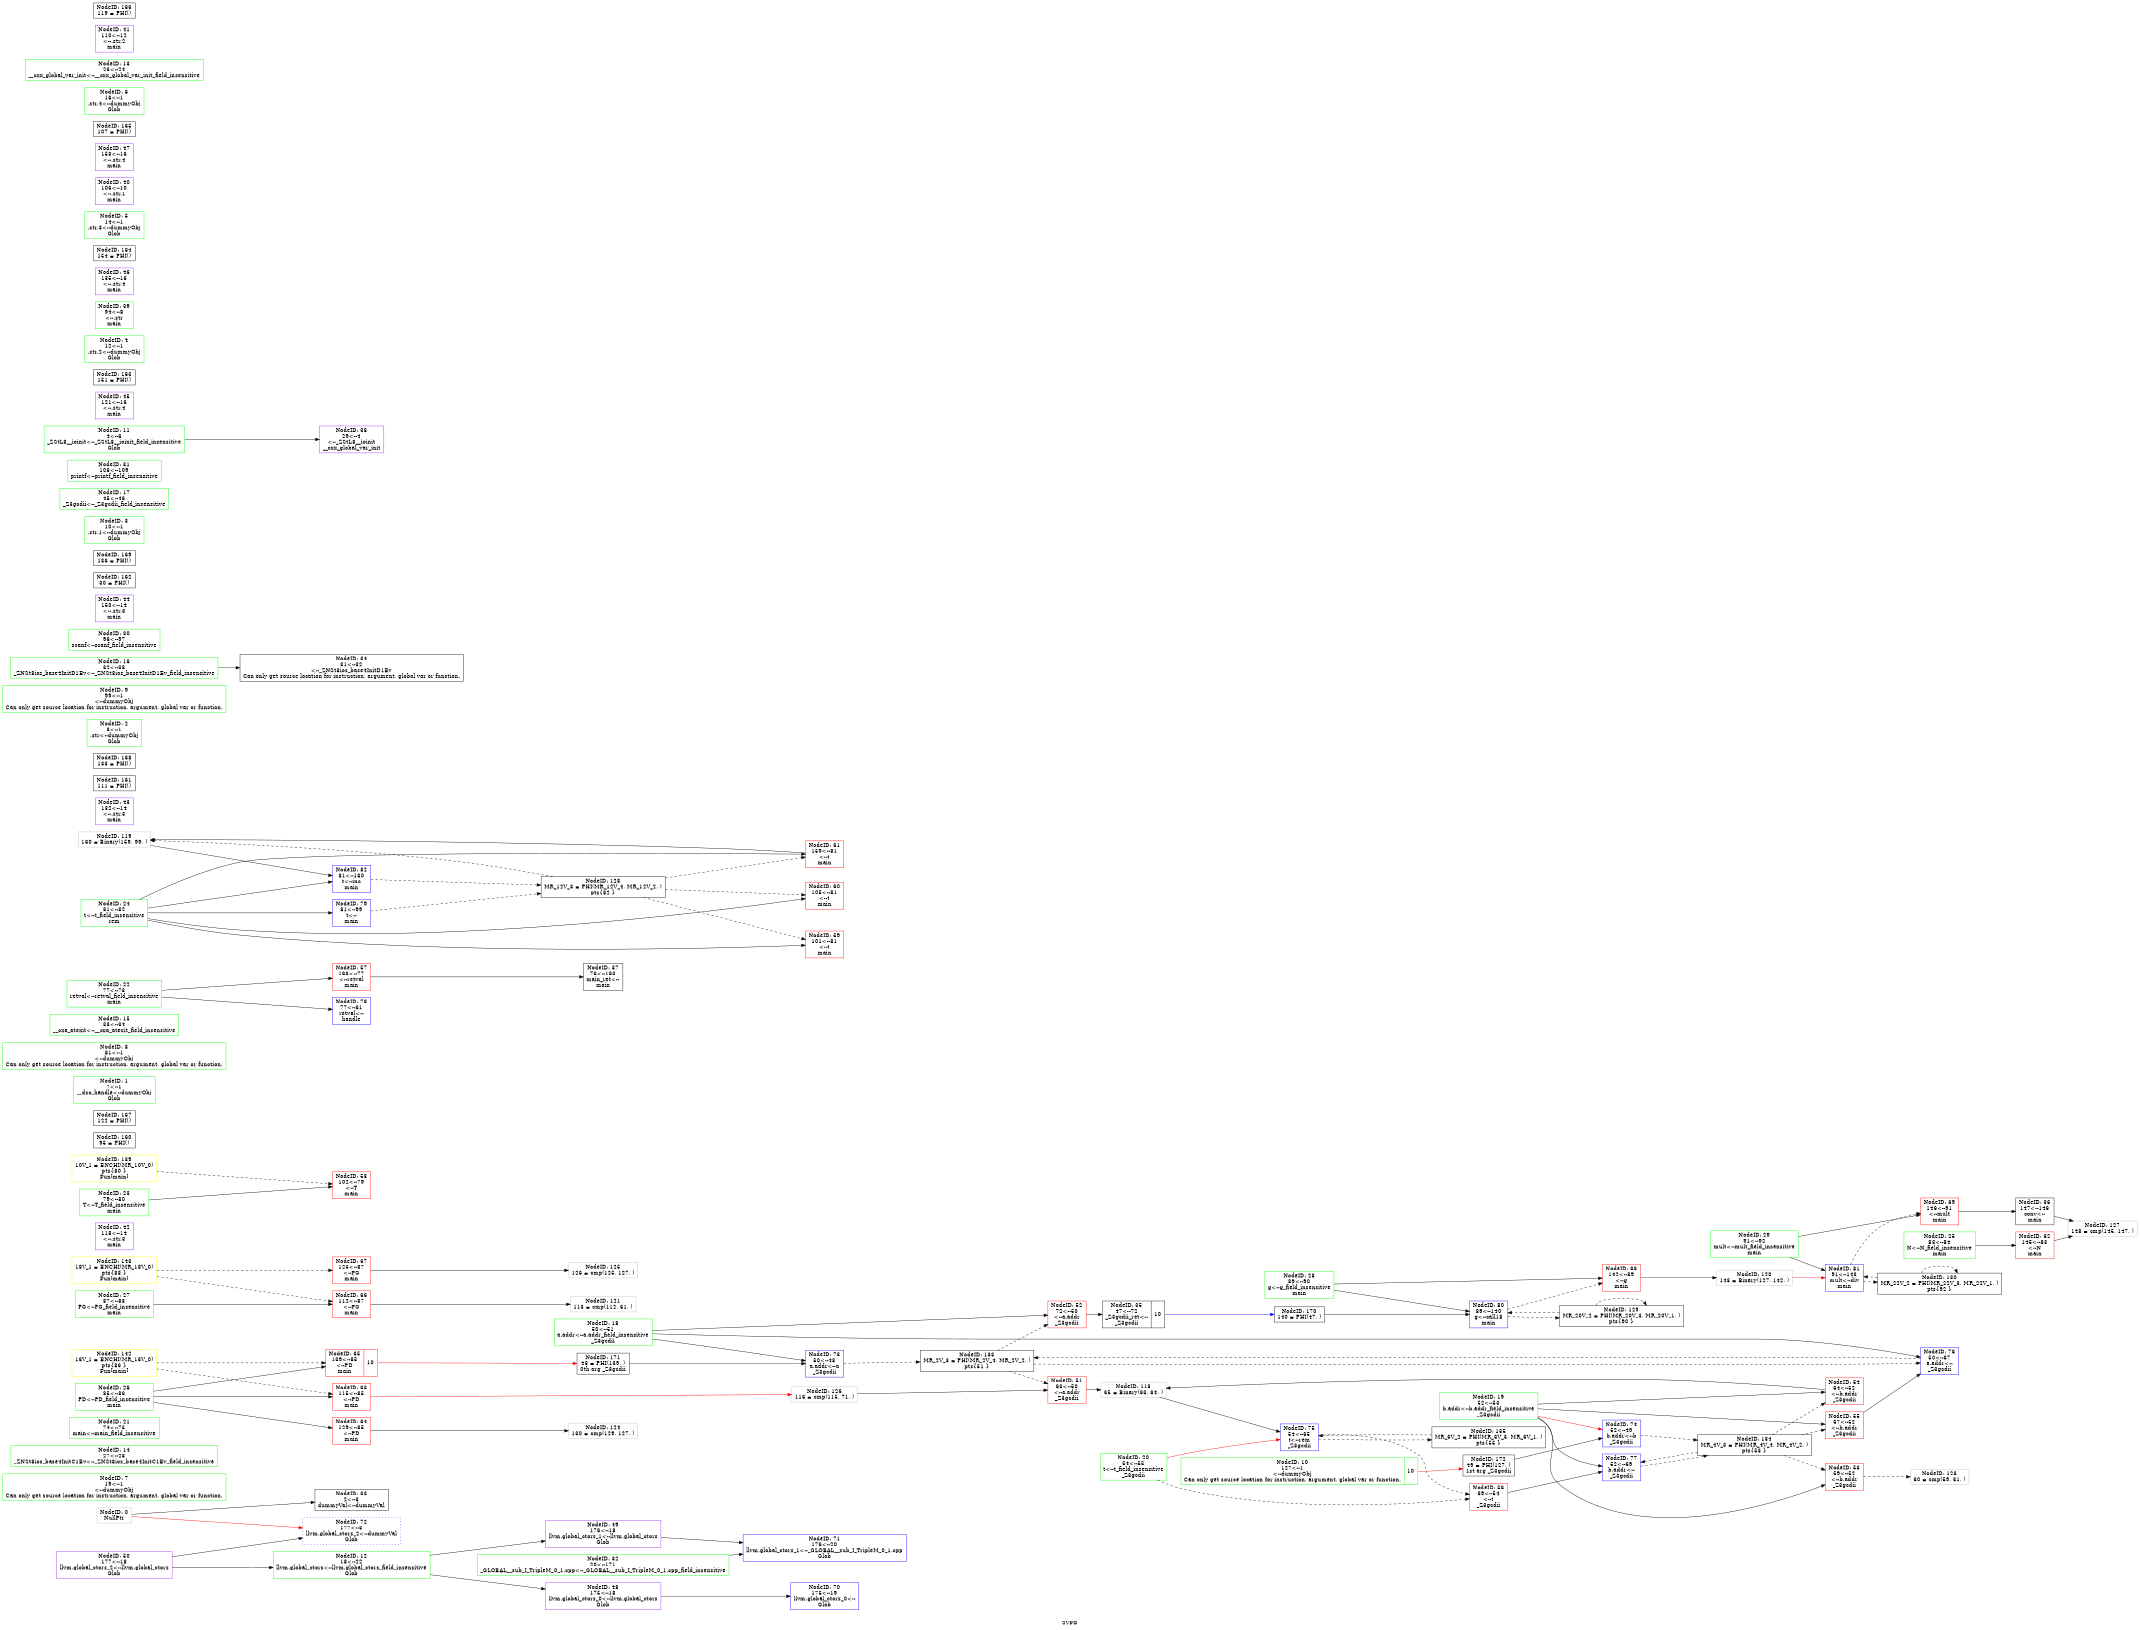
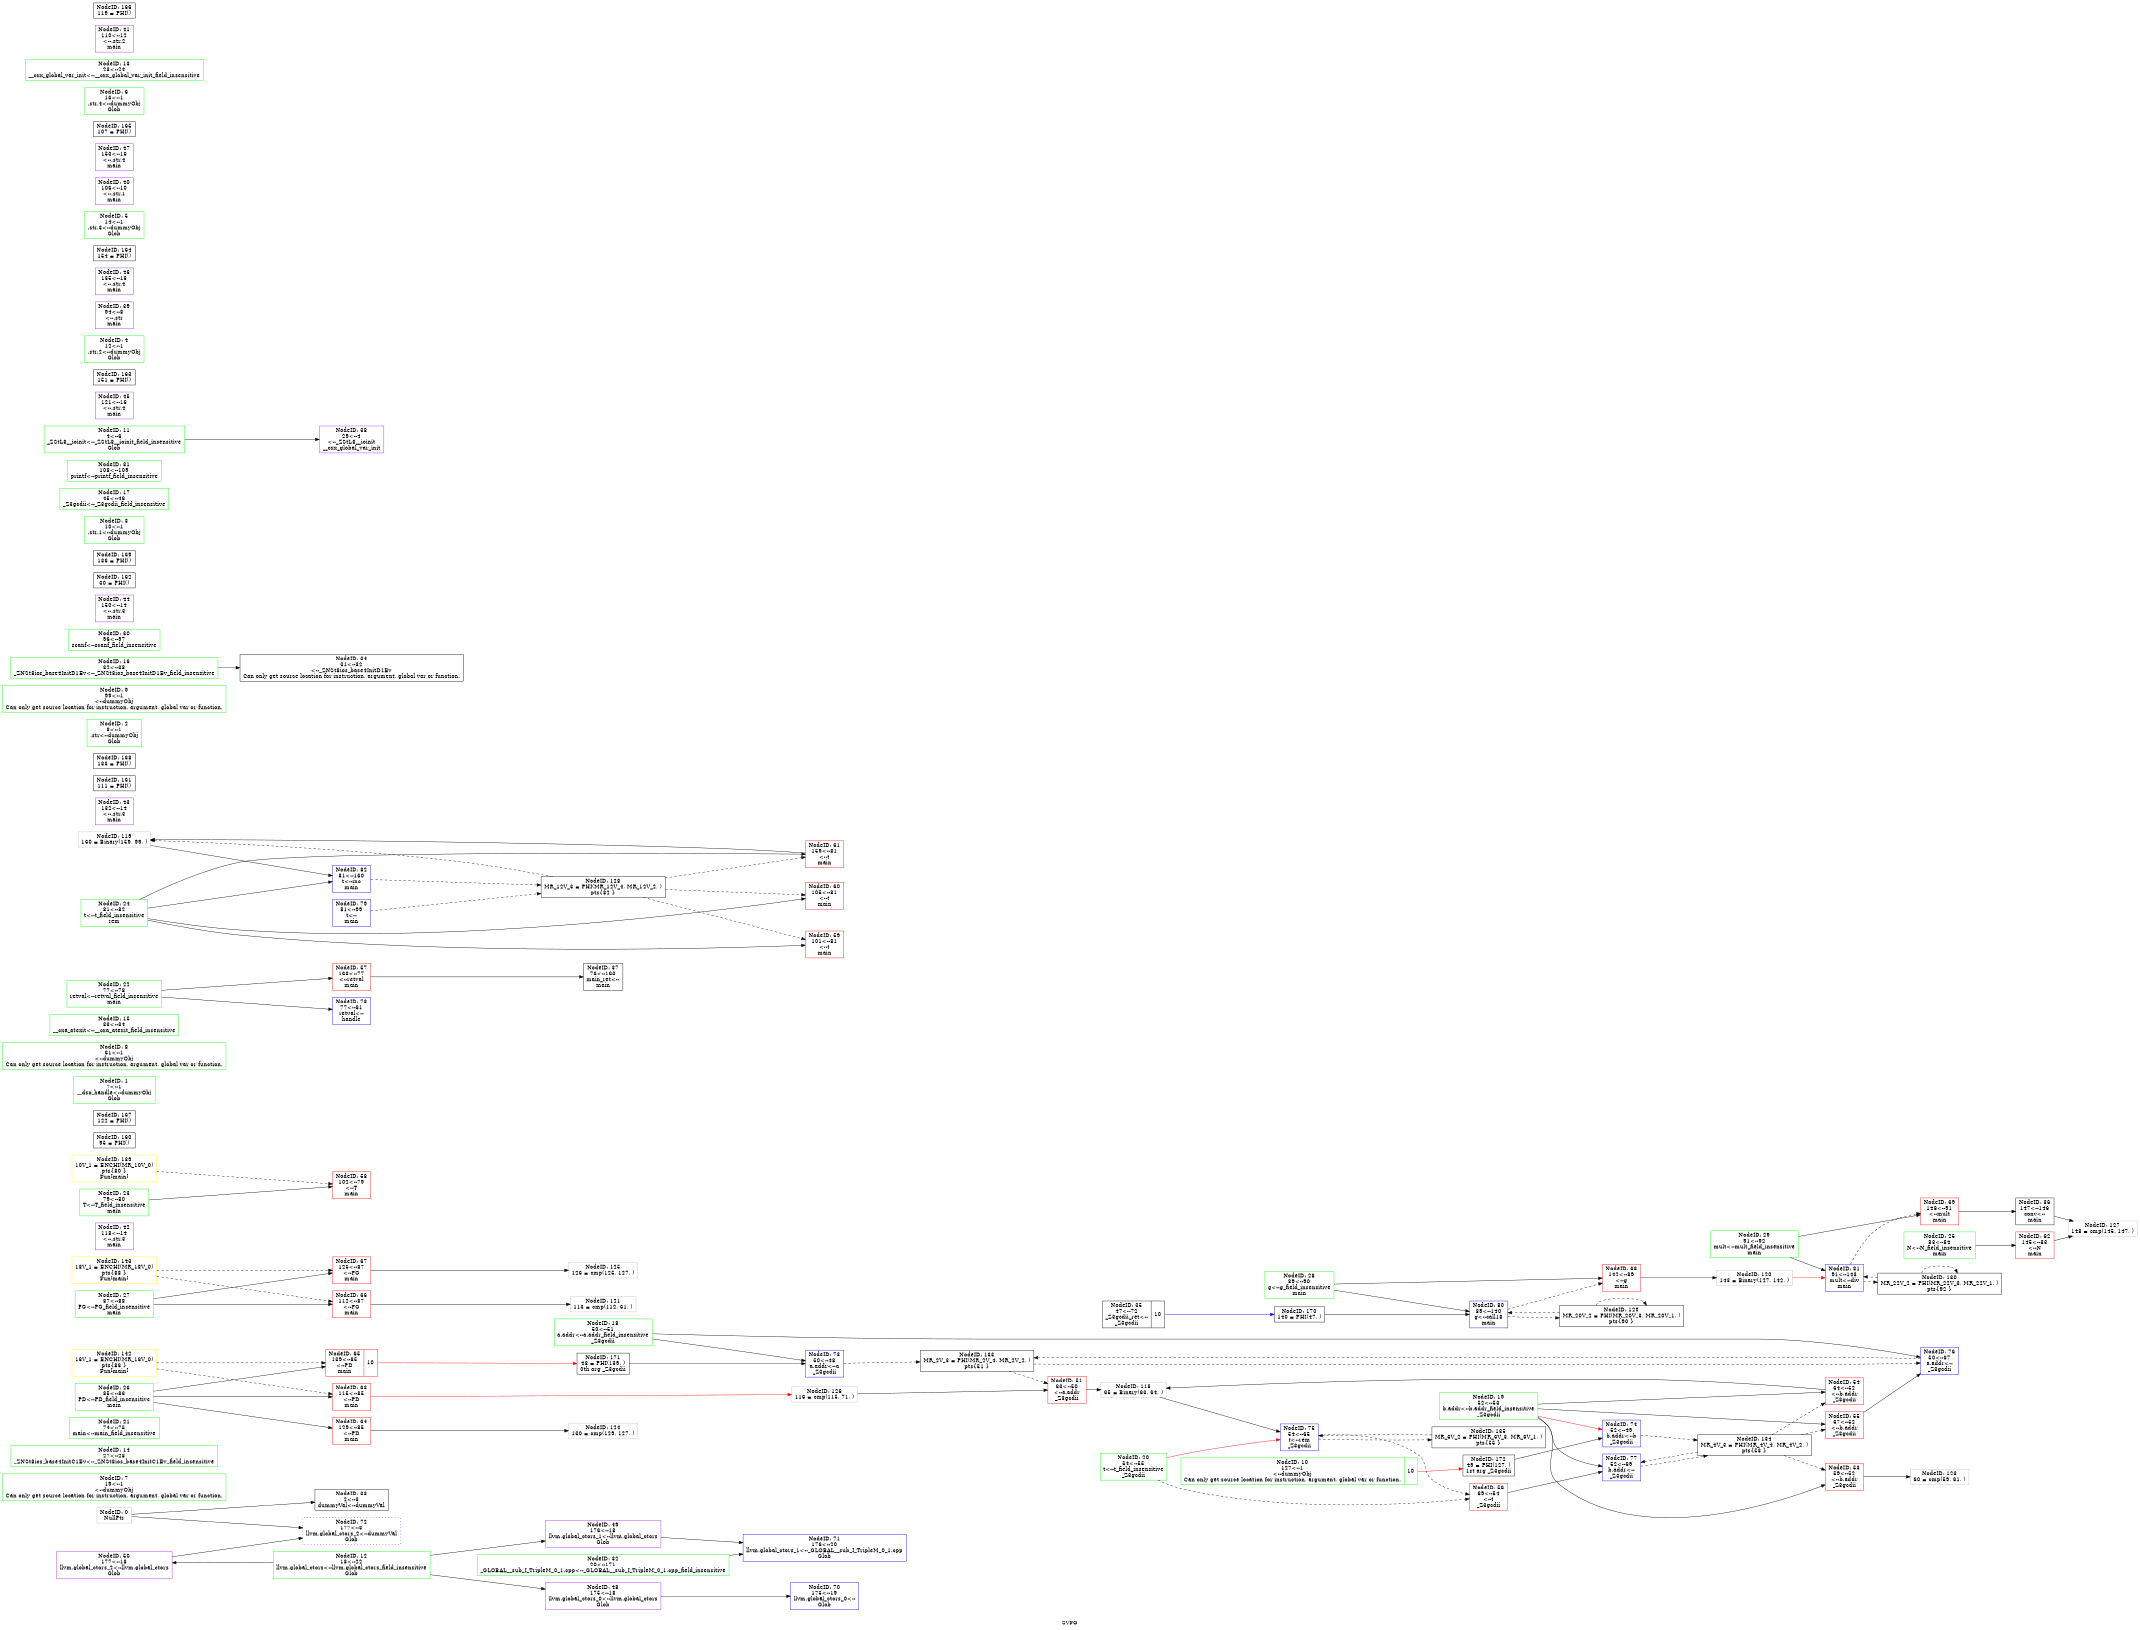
(114, 315) -> (114, 315)
(238, 913) -> none
none -> (245, 1286)
(1067, 1314) -> none
(1885, 1477) -> (1885, 1477)
(215, 1522) -> (215, 1522)
(221, 1568) -> (225, 1562)
